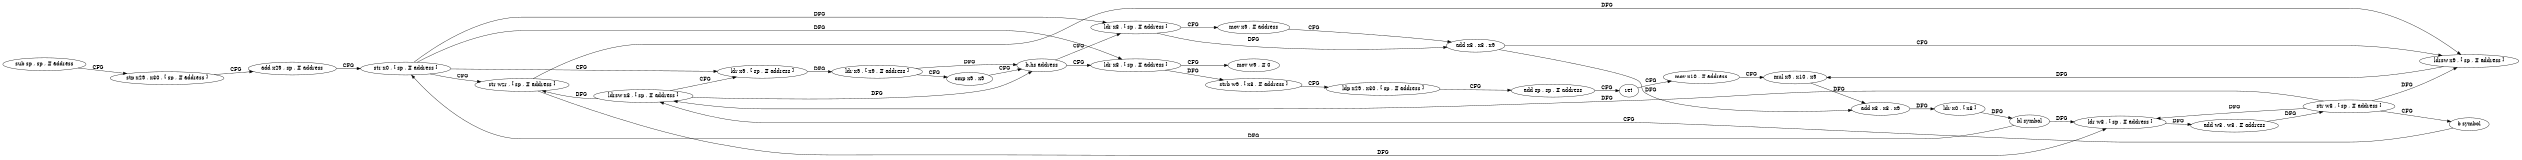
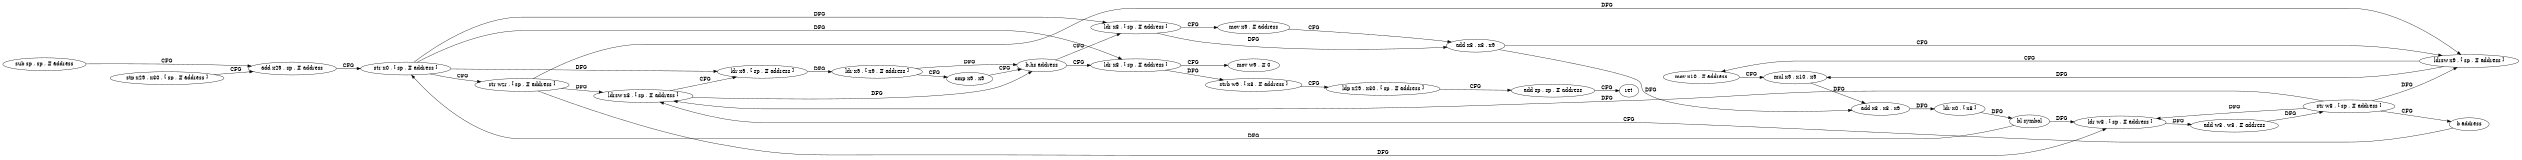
(581, 68) -> (581, 68)
(101, 71) -> (167, 64)
(1653, 84) -> (2072, 61)
(572, 97) -> (580, 90)
(2469, 124) -> (2469, 124)
